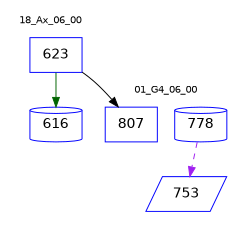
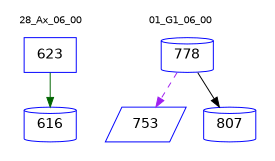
(51, 21) -> (51, 21)
(103, 90) -> (206, 86)
(166, 90) -> (181, 21)
(131, 125) -> (230, 125)
